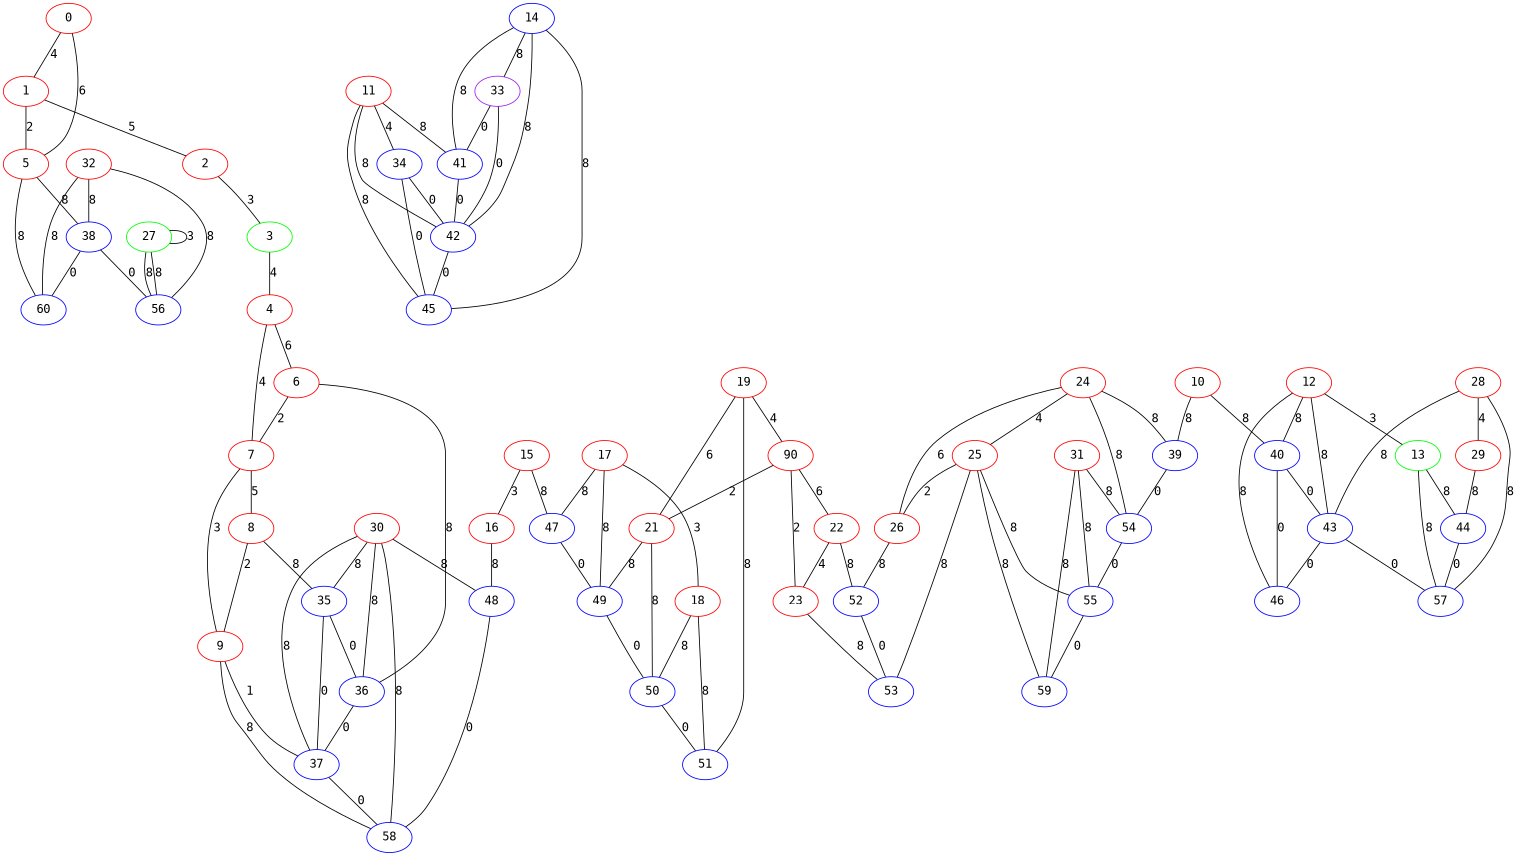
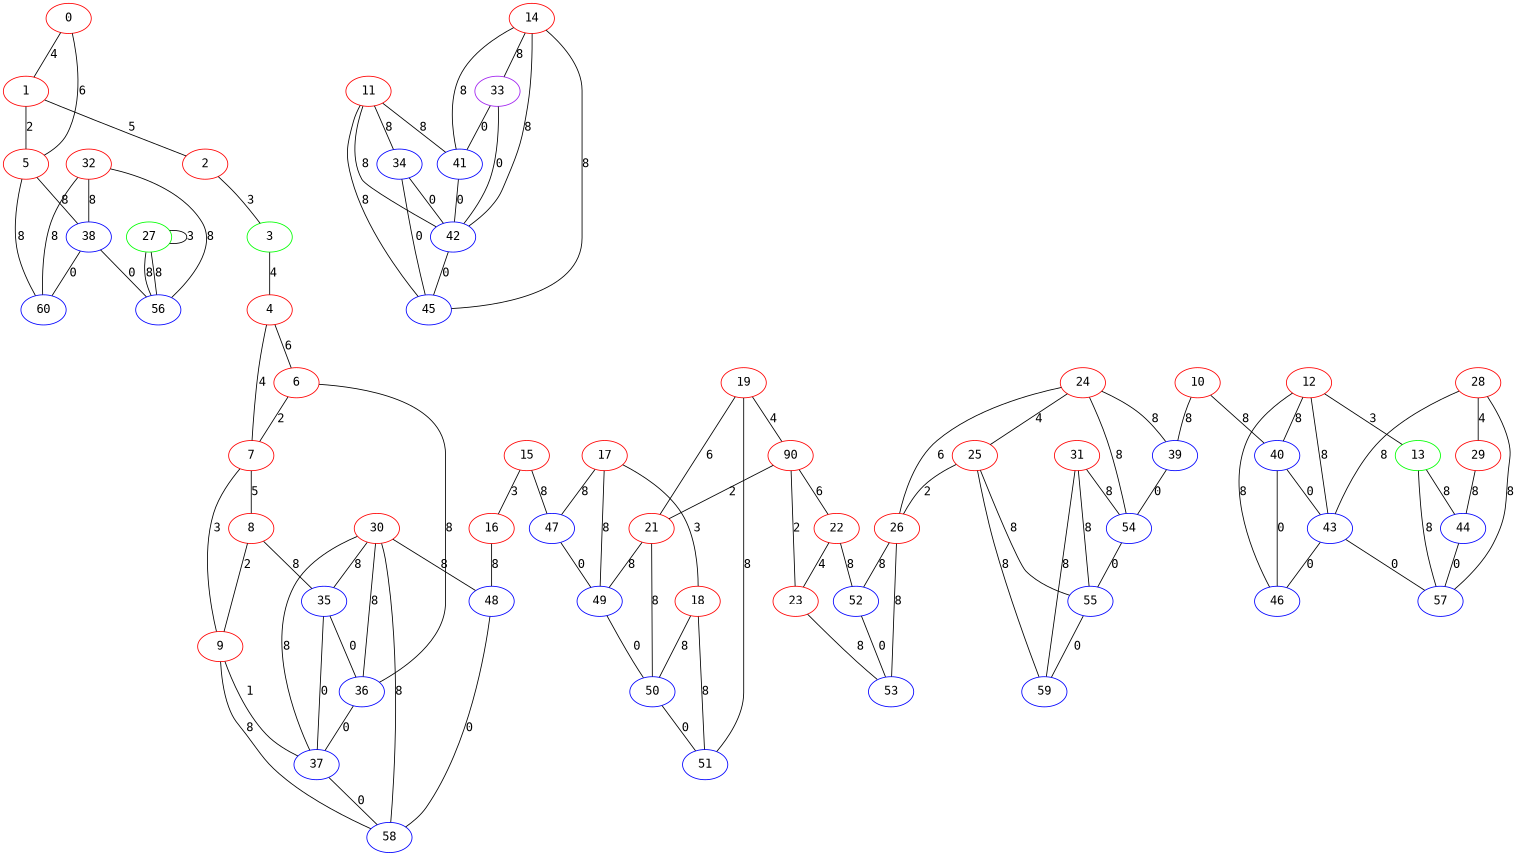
(532, 18) -> (532, 18)
(389, 128) -> (389, 128)
(936, 574) -> (894, 610)
